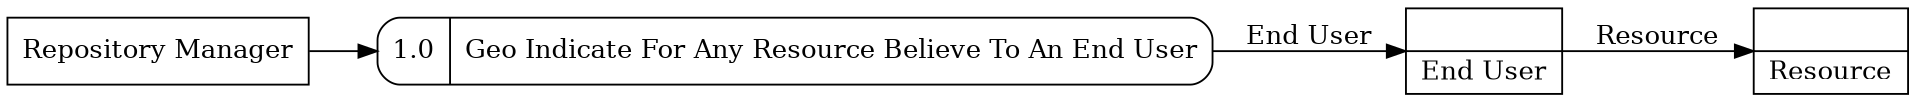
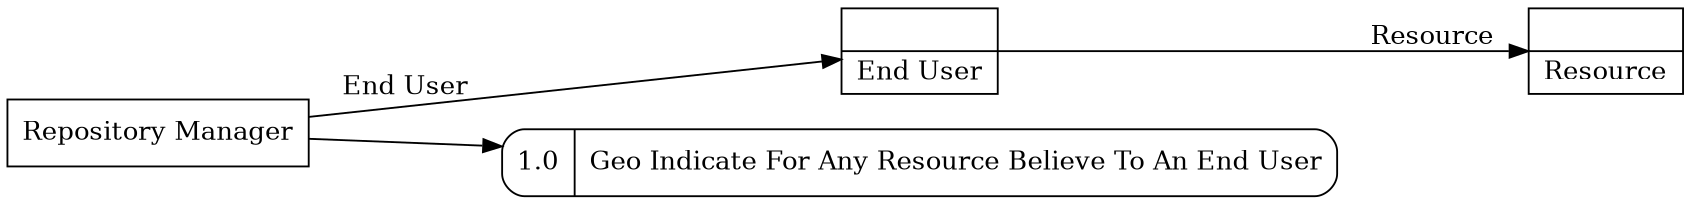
(1300, 51) -> (565, 89)
